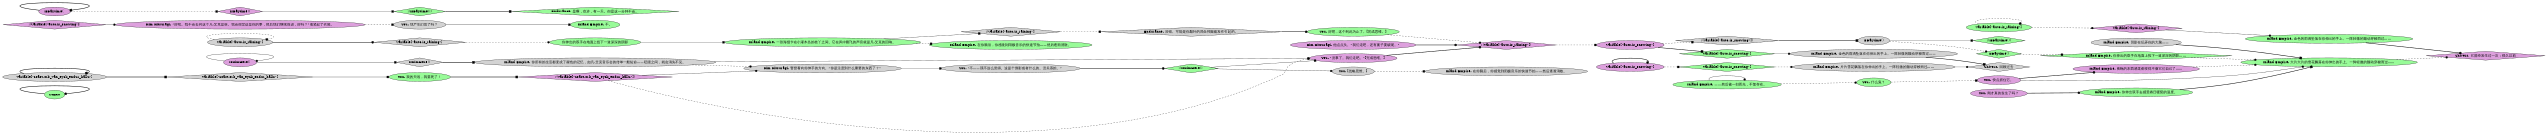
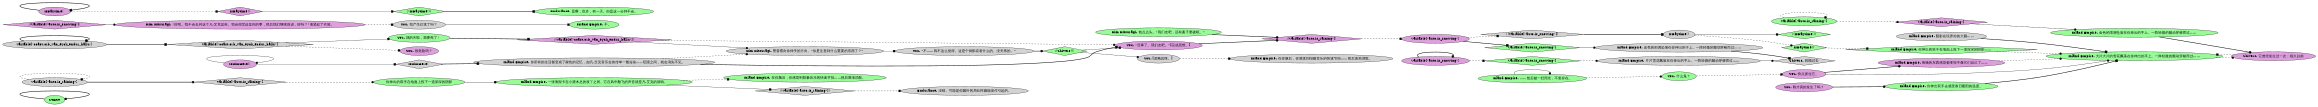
(595, 11) -> (594, 11)
(1191, 32) -> (965, 91)
(1353, 32) -> none
(1353, 45) -> (1158, 32)
none -> (419, 51)
none -> (2226, 55)
(2486, 56) -> (2273, 56)
(1011, 60) -> (909, 66)
(1191, 68) -> (1065, 51)
